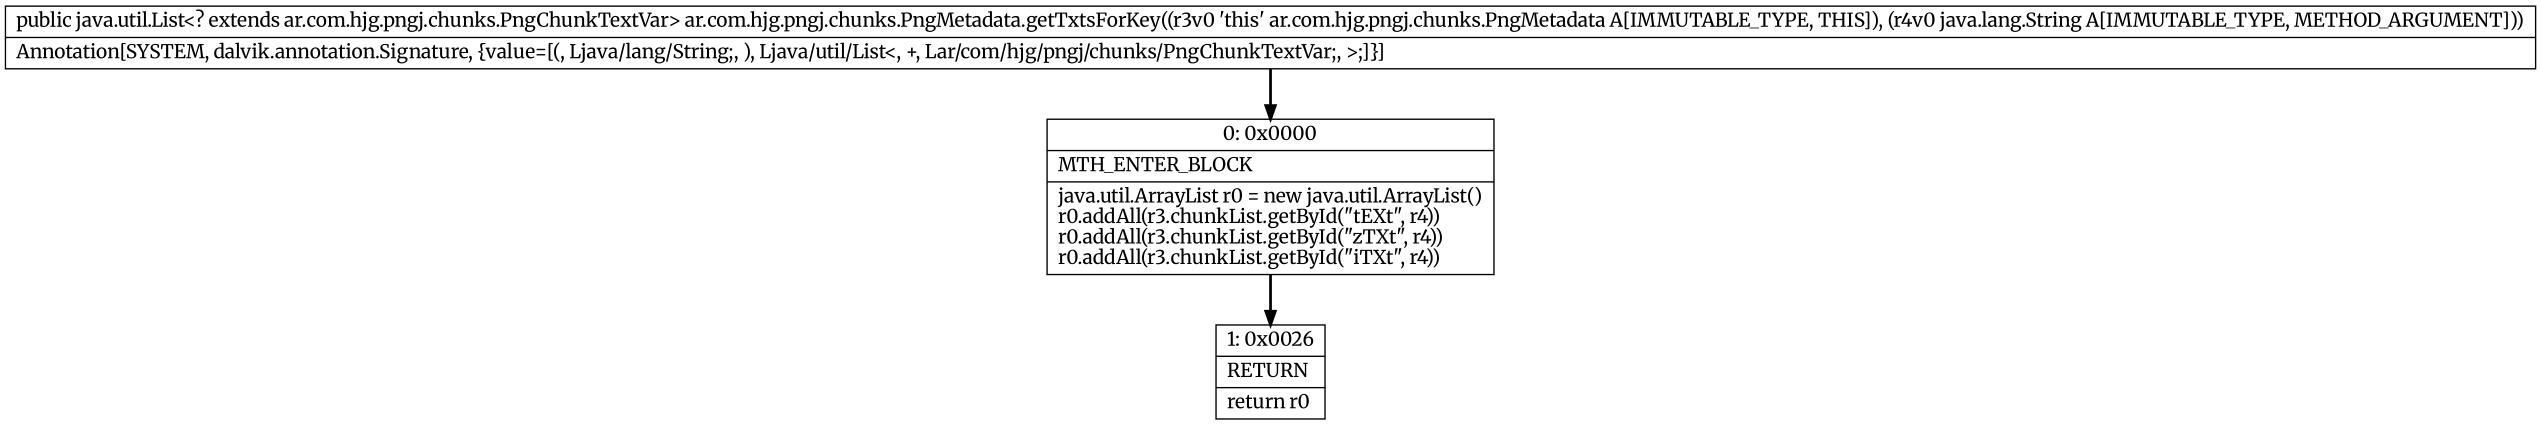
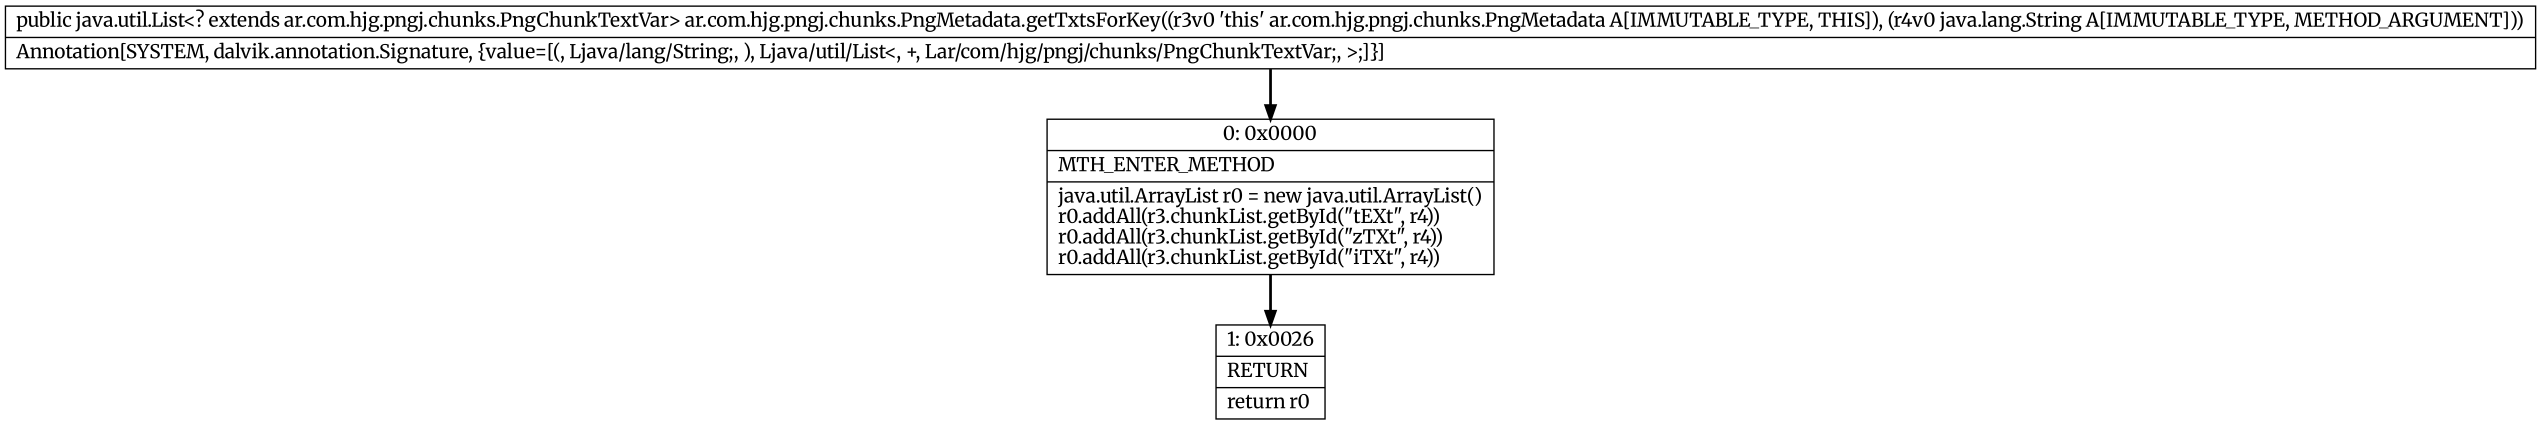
(1155, 166) -> (1167, 166)
